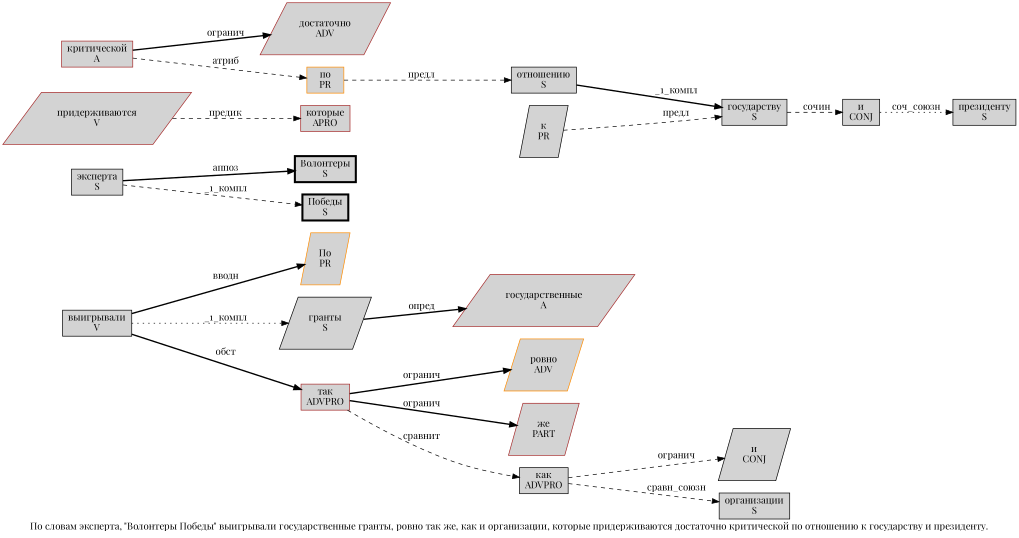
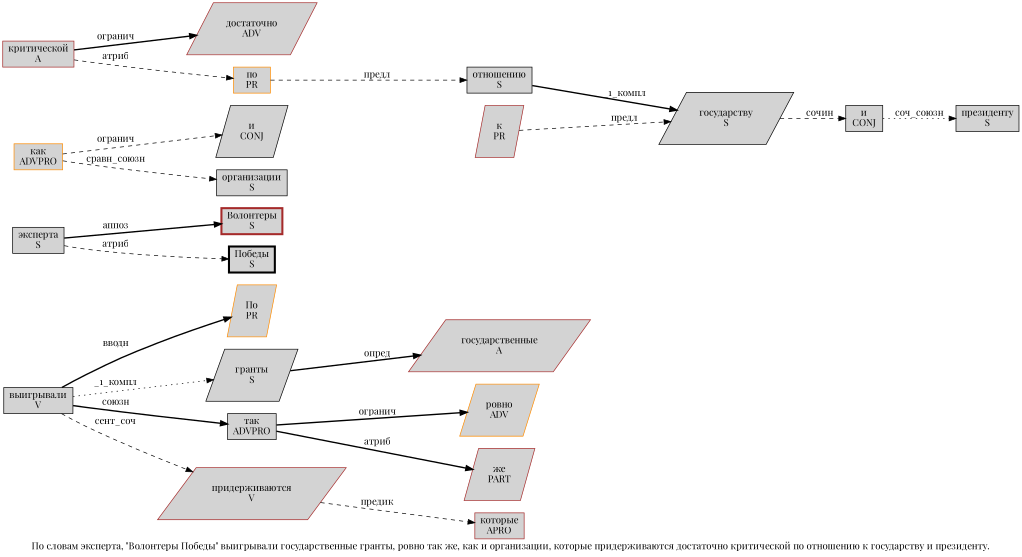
(754, 112) -> (726, 118)
(544, 131) -> (499, 131)
(325, 169) -> (252, 221)
(226, 189) -> (116, 244)
(226, 352) -> (116, 402)
(325, 397) -> (252, 427)
(422, 404) -> (377, 442)
none -> (123, 443)
(427, 451) -> none
(544, 481) -> (38, 157)
